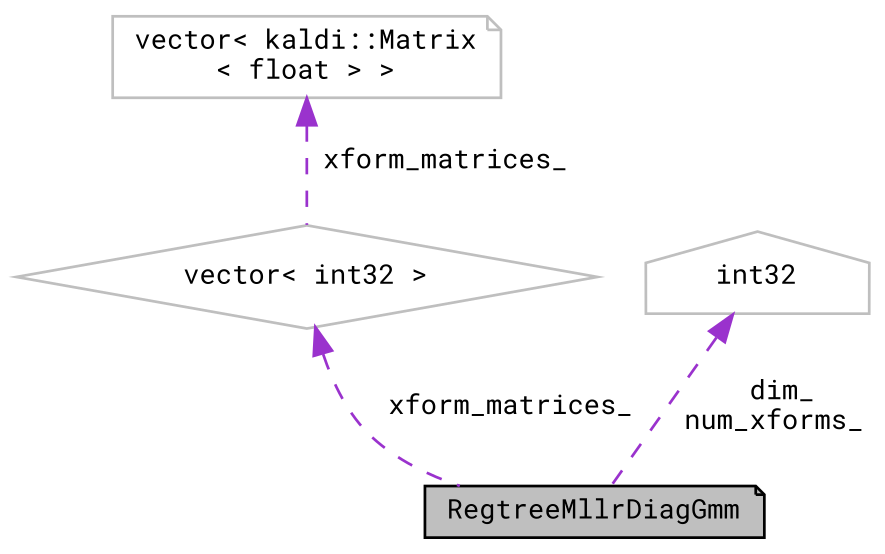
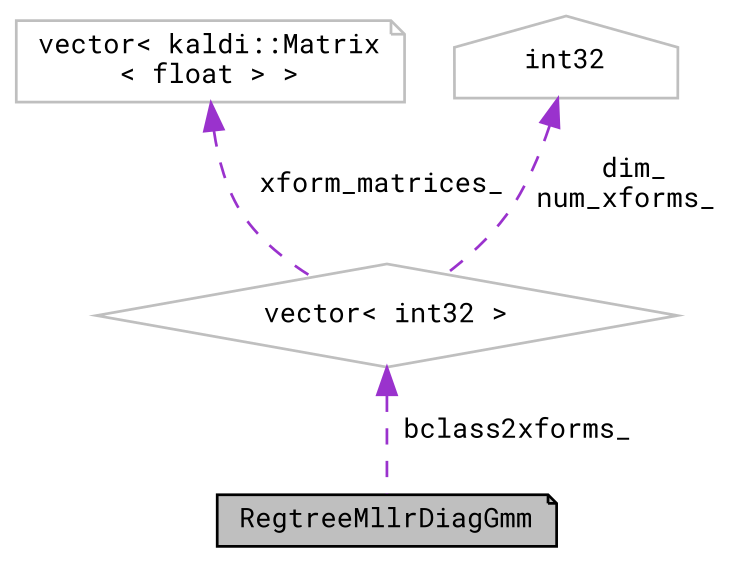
(504, 407) -> (510, 431)
(664, 411) -> (511, 209)
